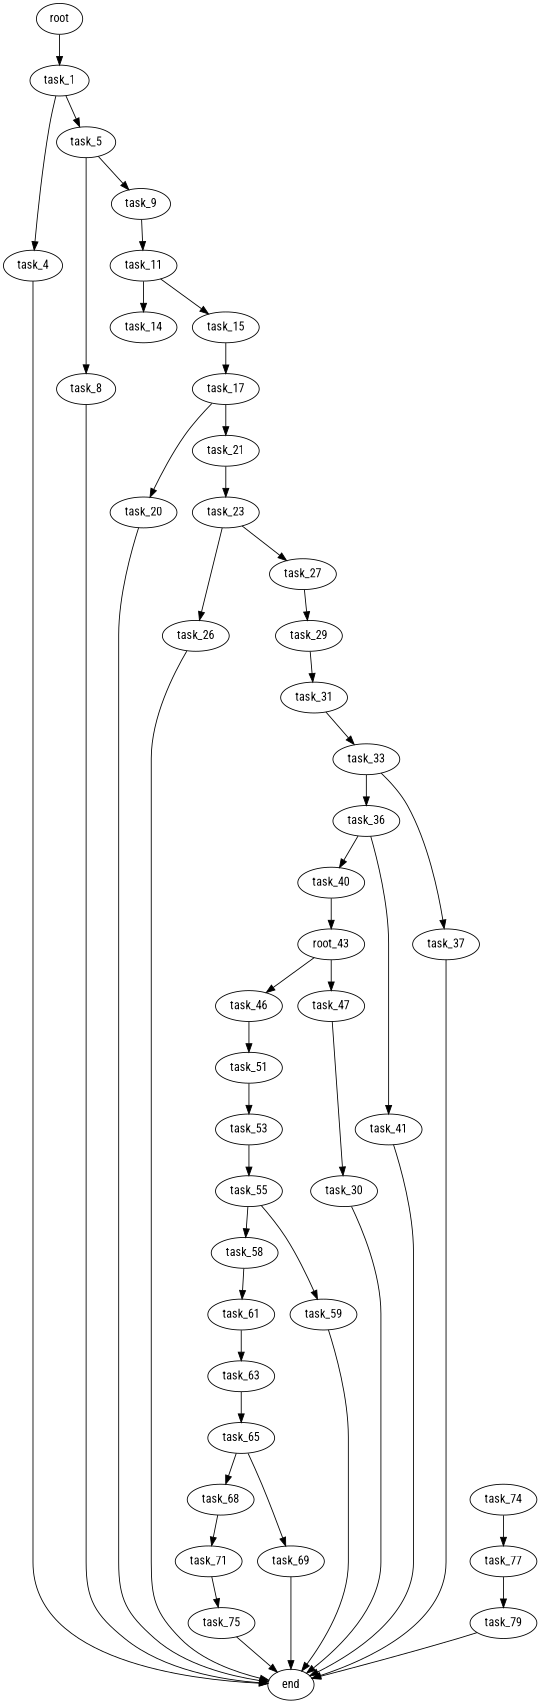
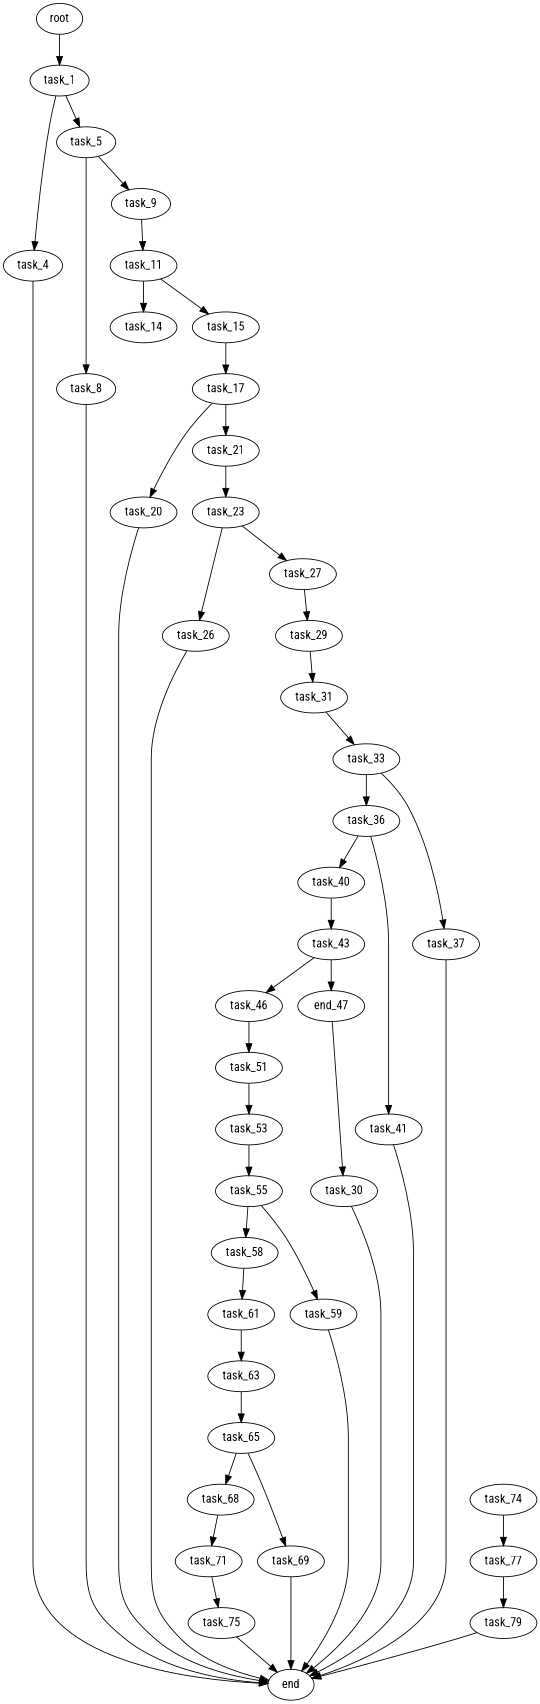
(331, 944) -> (331, 944)
(331, 1006) -> (331, 1006)
